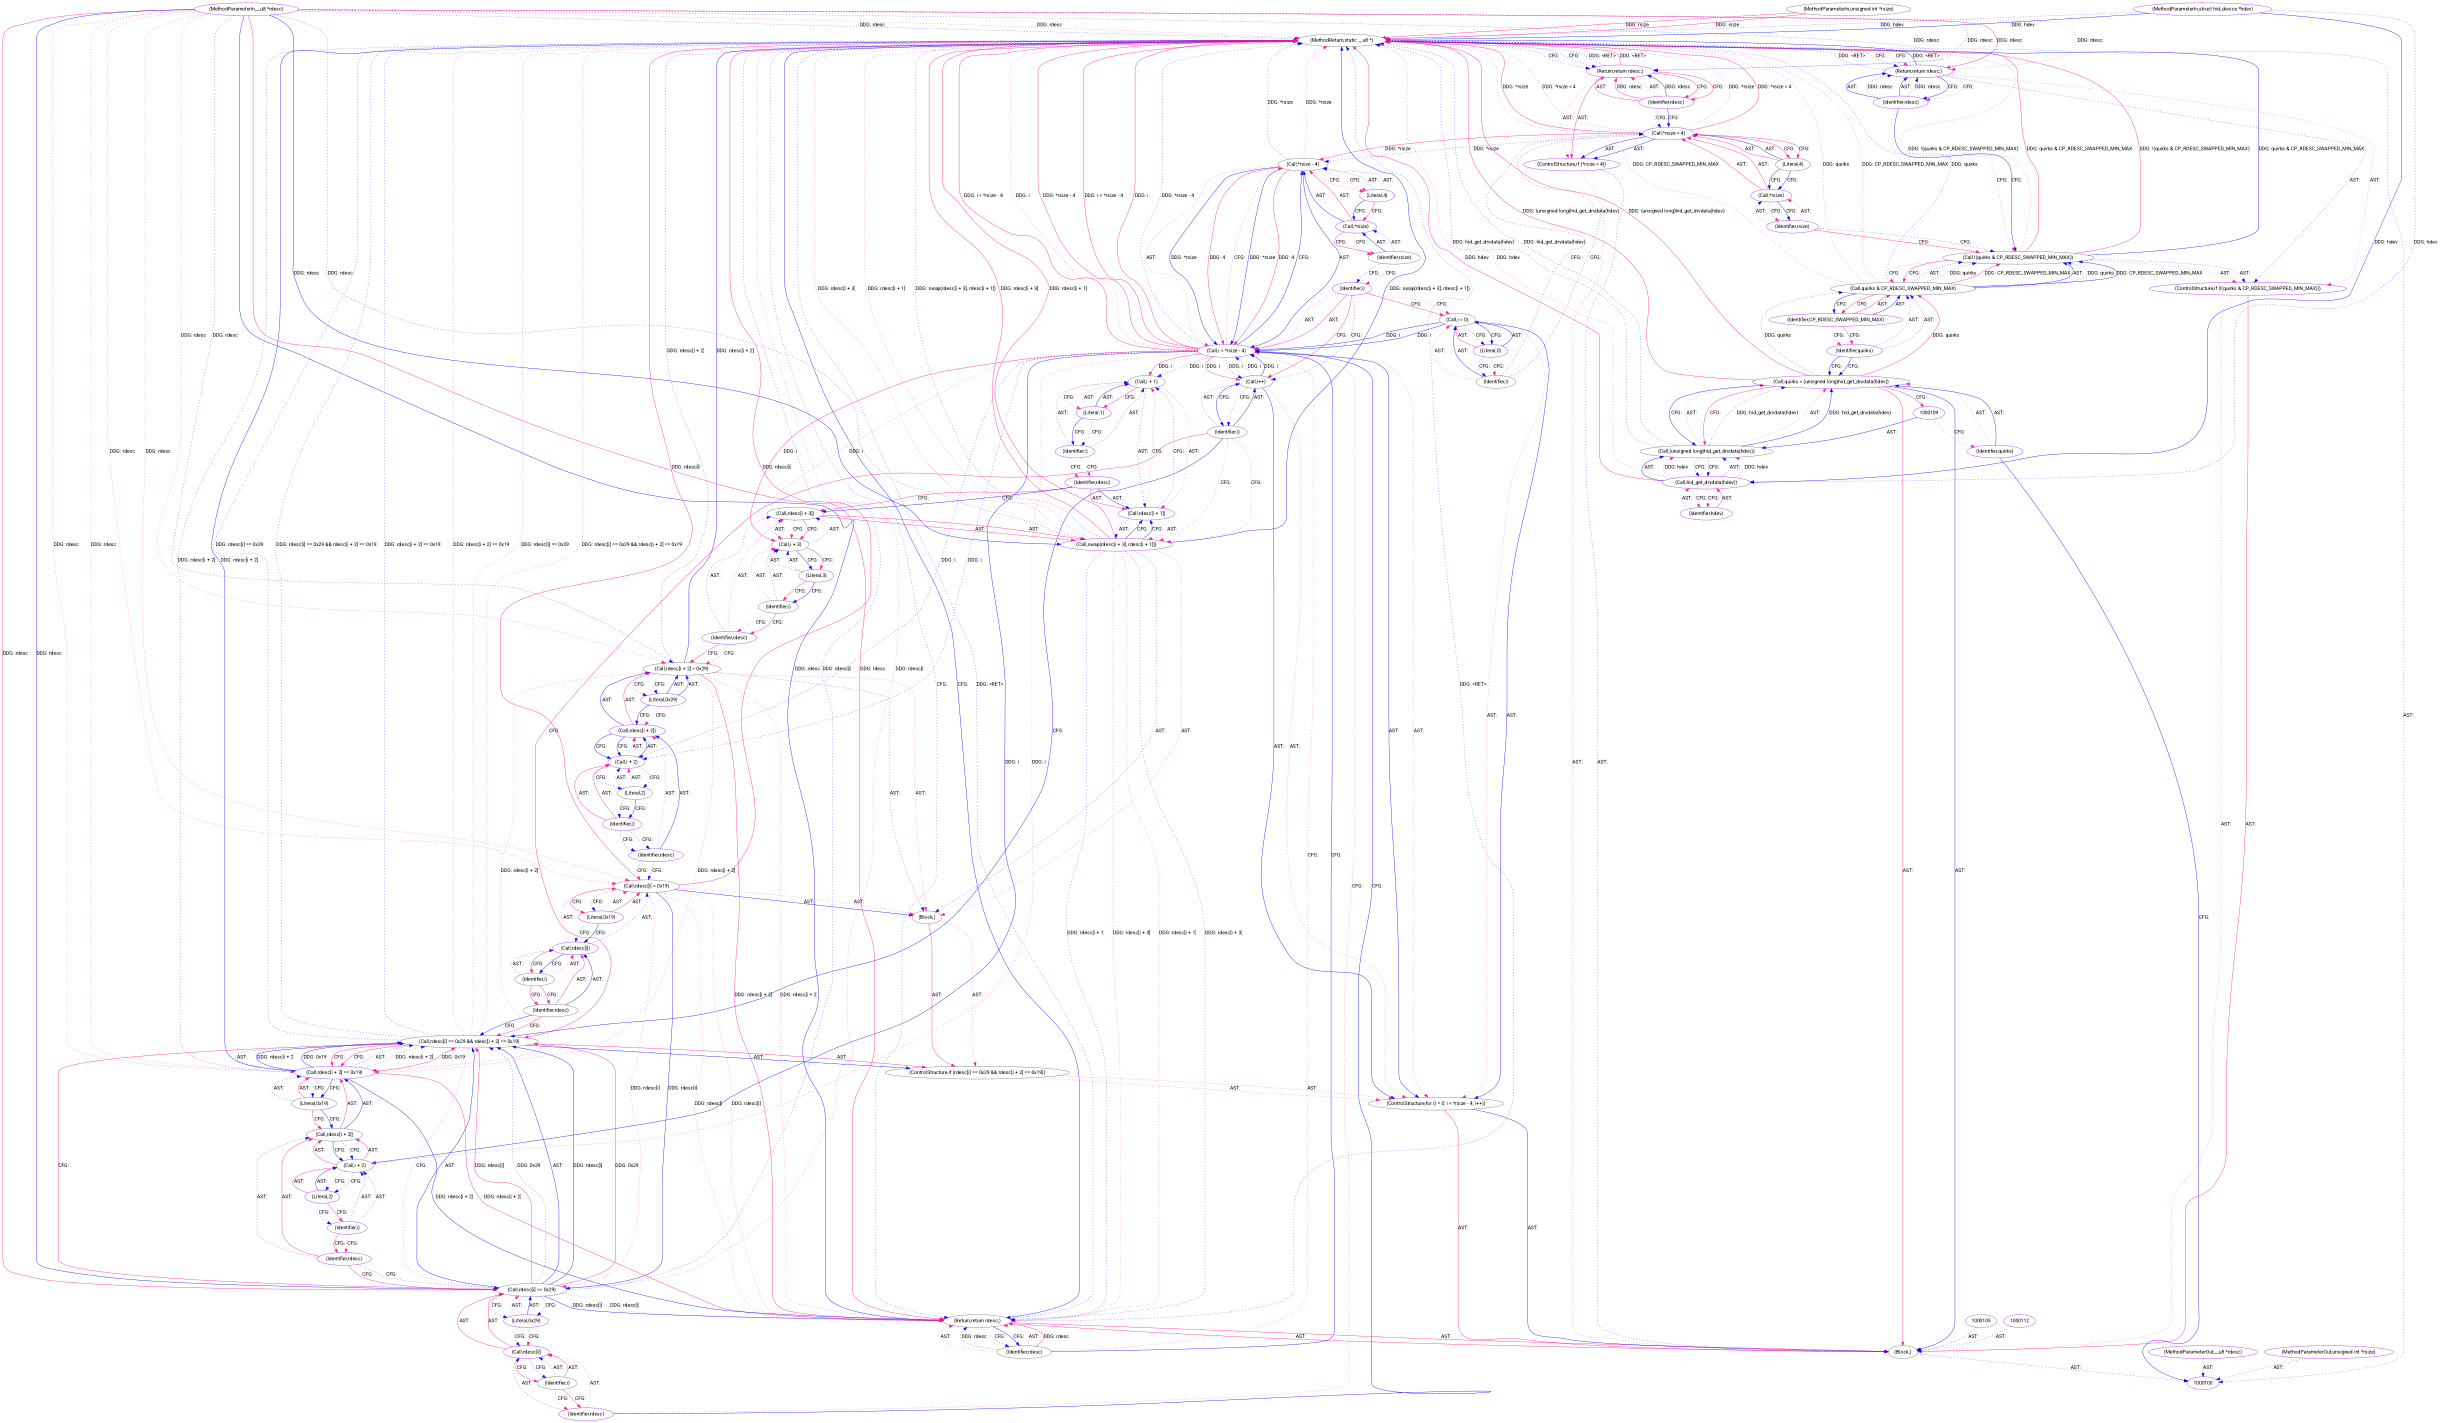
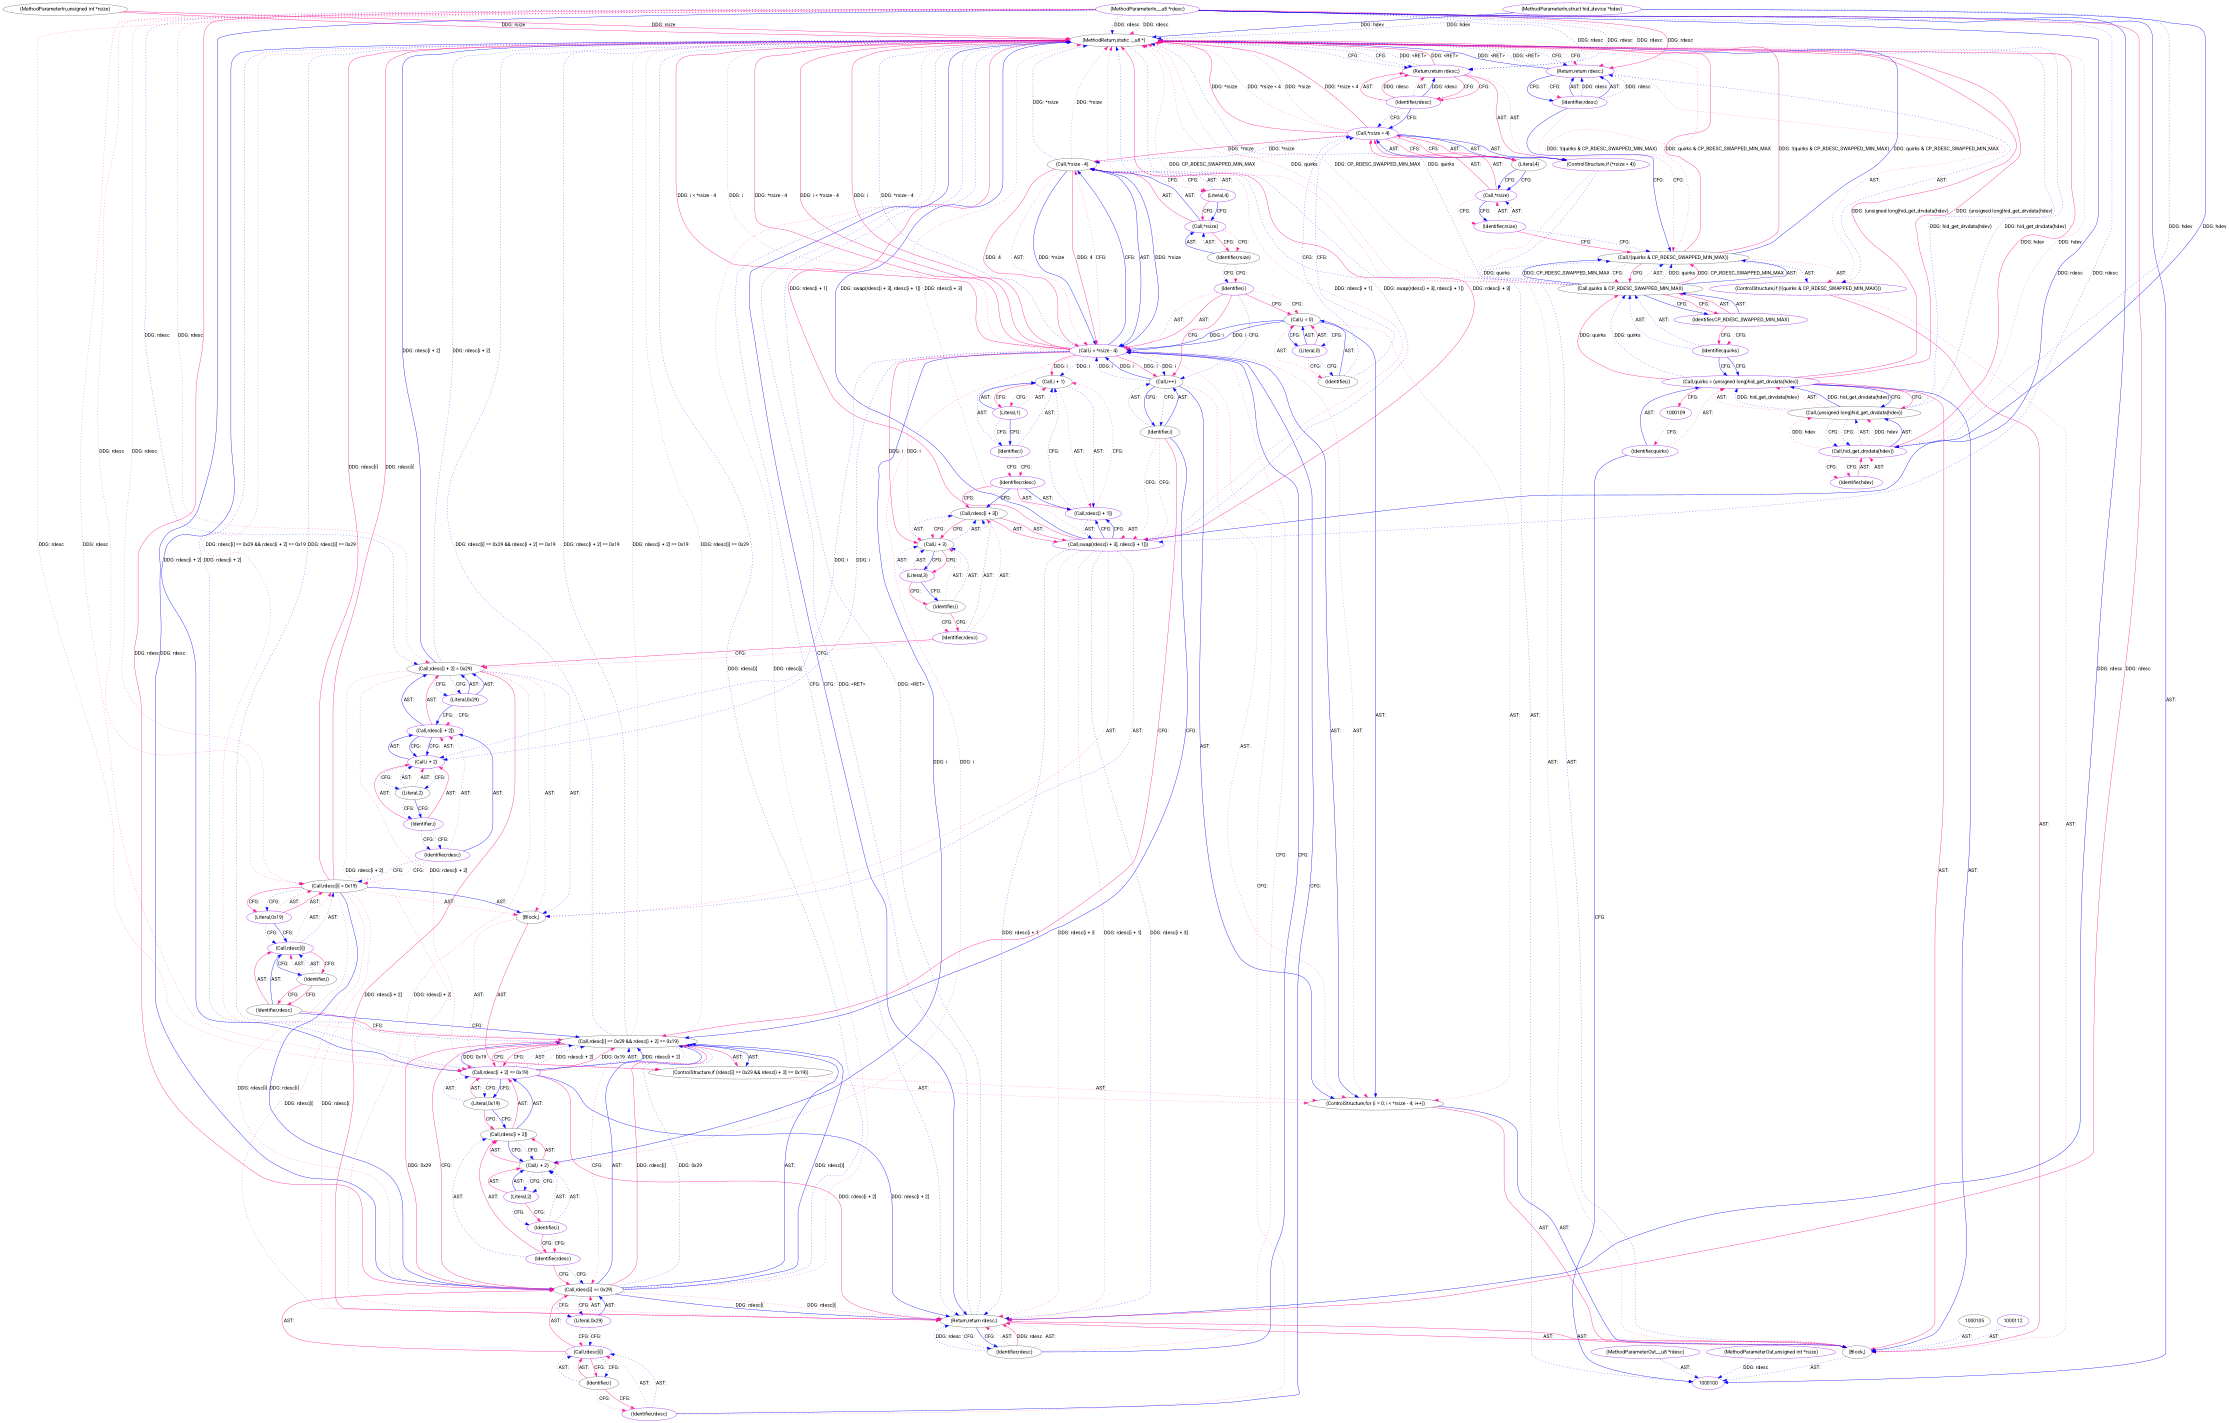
none -> (2166, 433)
(1842, 437) -> none
(2279, 1368) -> (1756, 1368)
